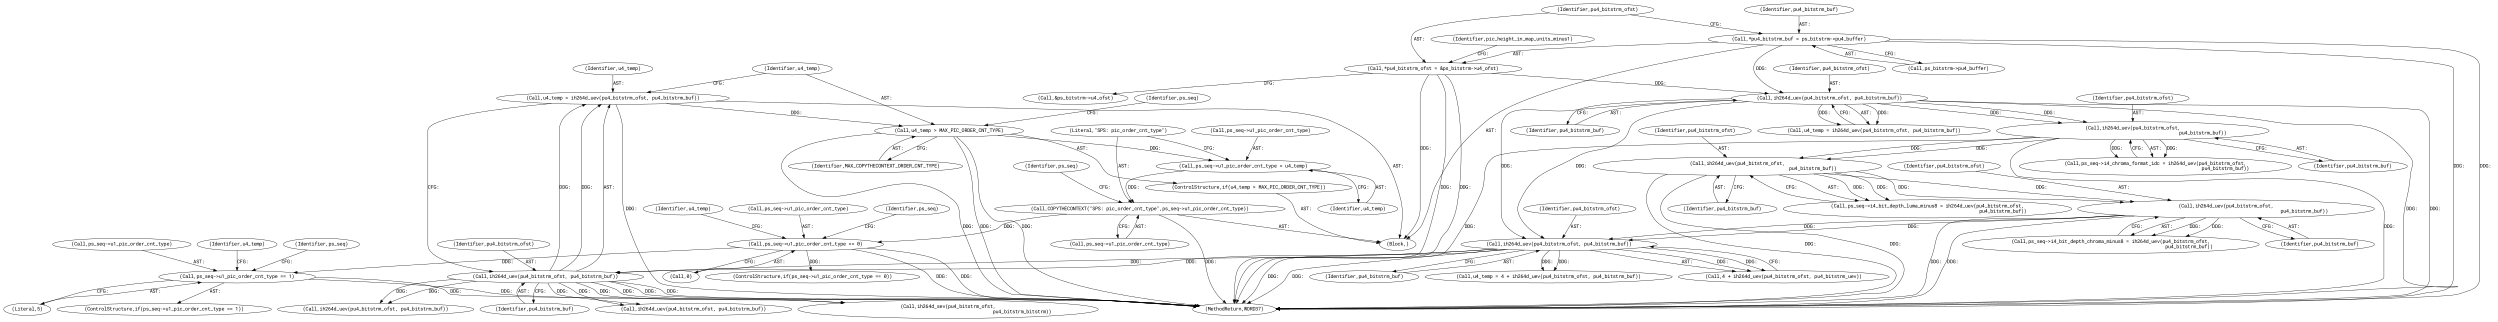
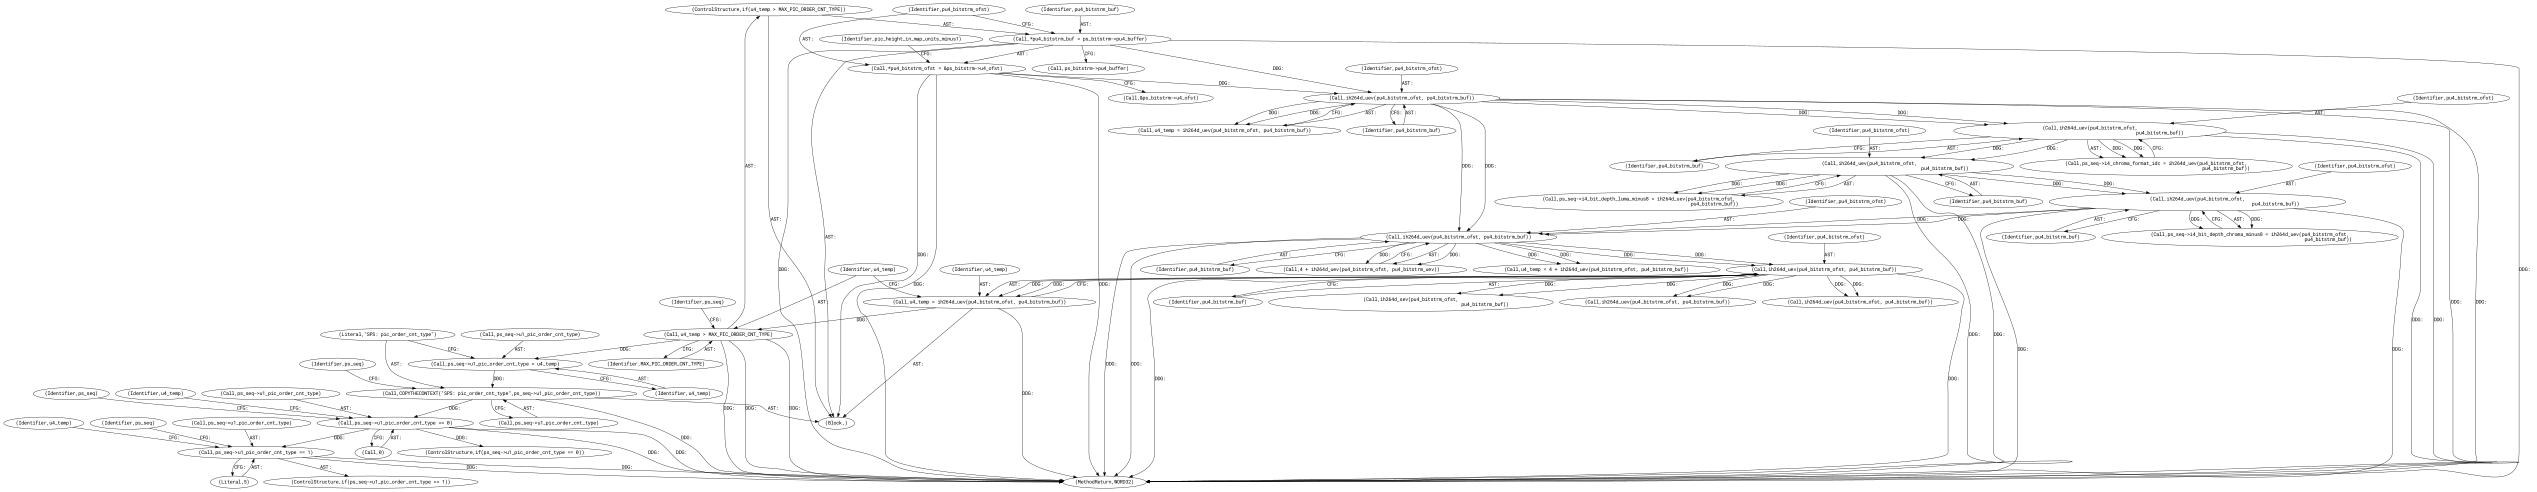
(1861, 59) -> (924, 25)
(876, 166) -> (656, 364)
(948, 309) -> (1411, 302)
(1234, 309) -> (1105, 482)
